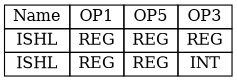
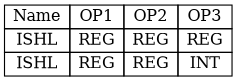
(151, 16) -> (151, 16)
